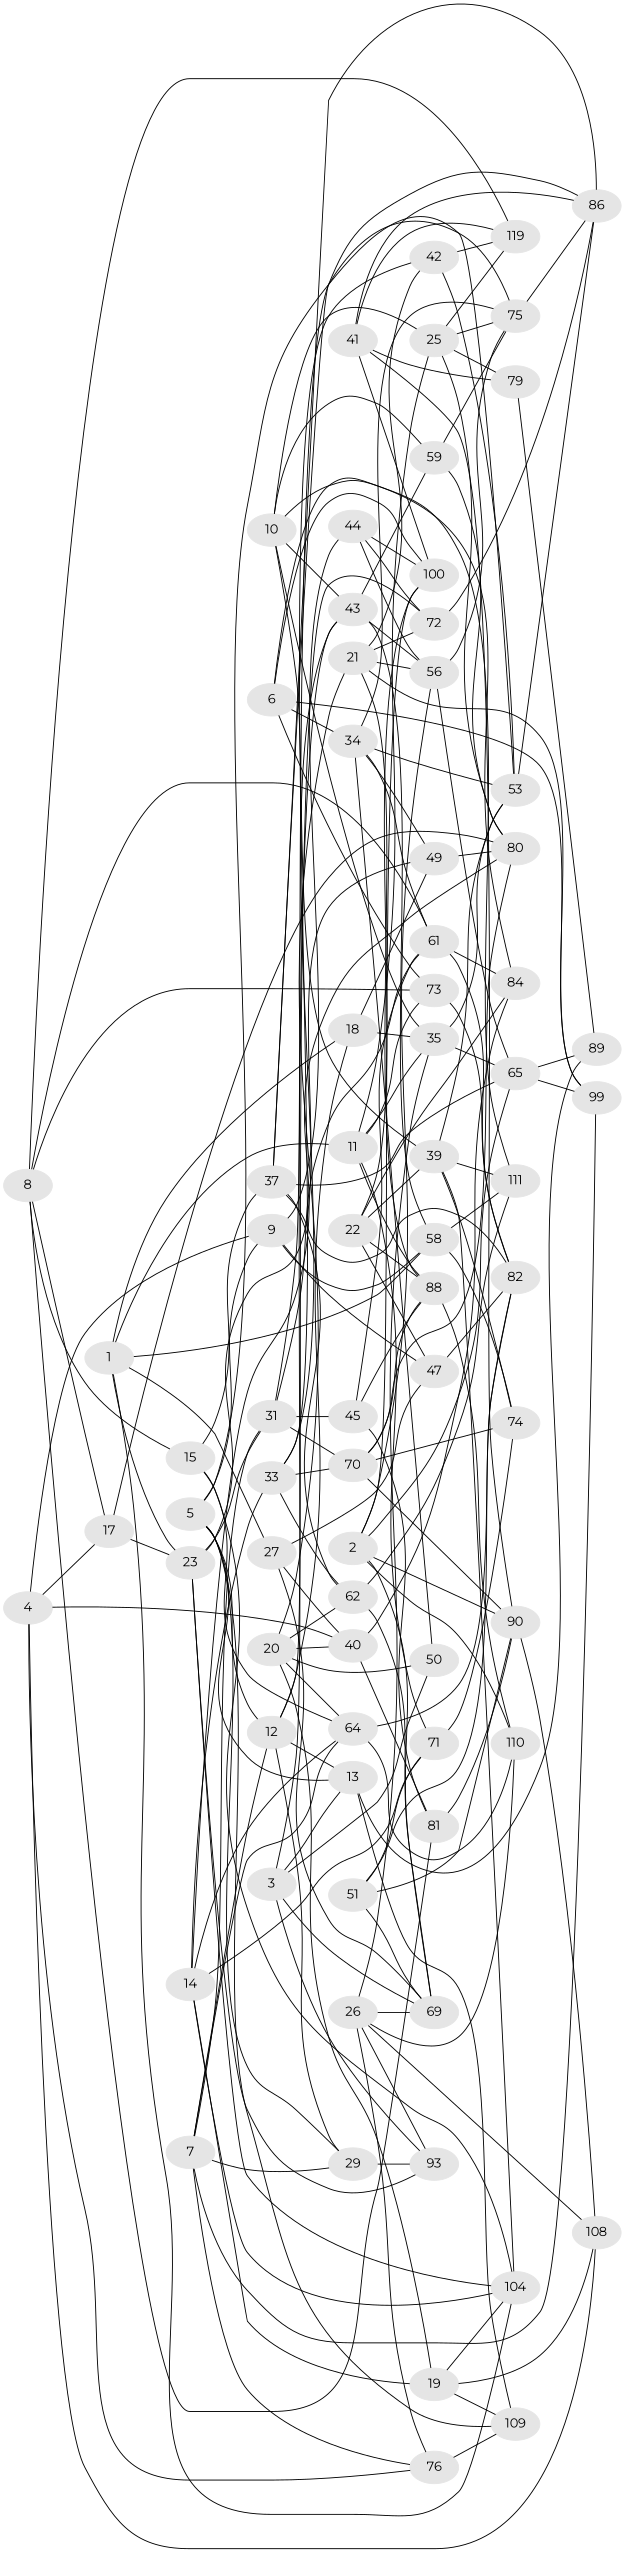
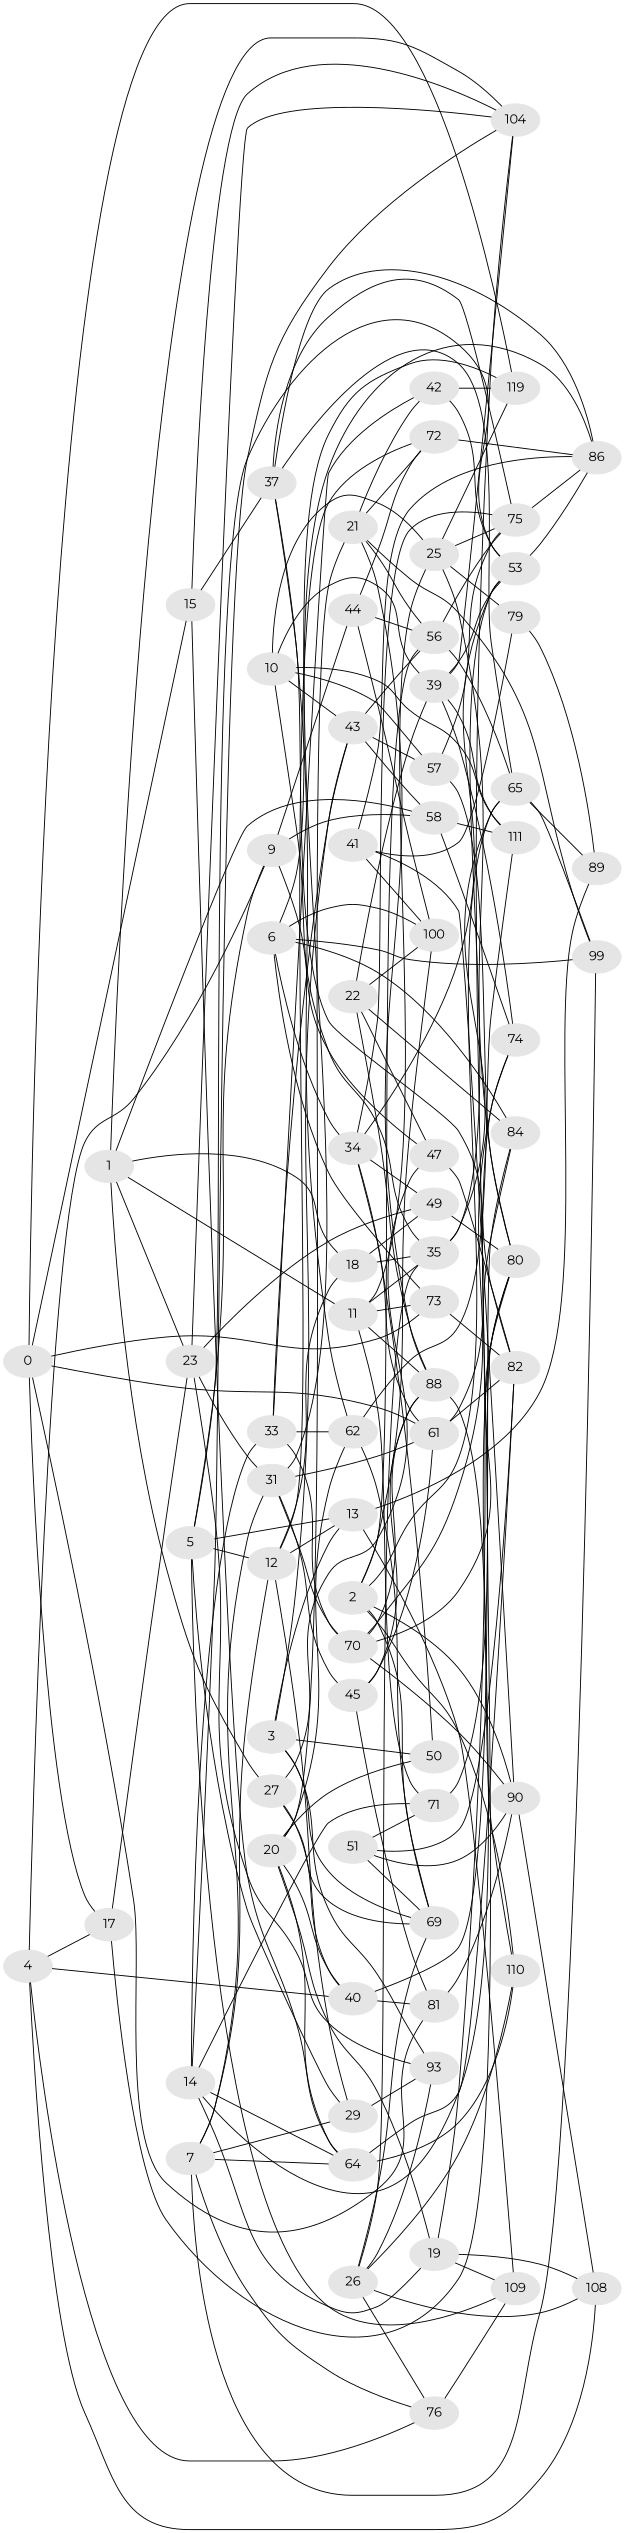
(401, 240) -> (307, 543)
(434, 458) -> (434, 769)
(28, 1186) -> (28, 1361)
